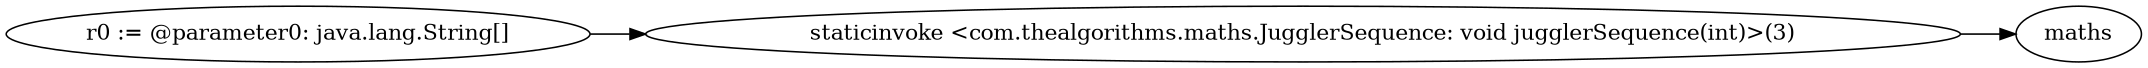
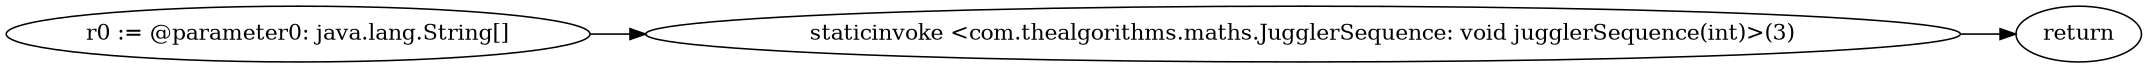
(2079, 34) -> (2079, 34)
